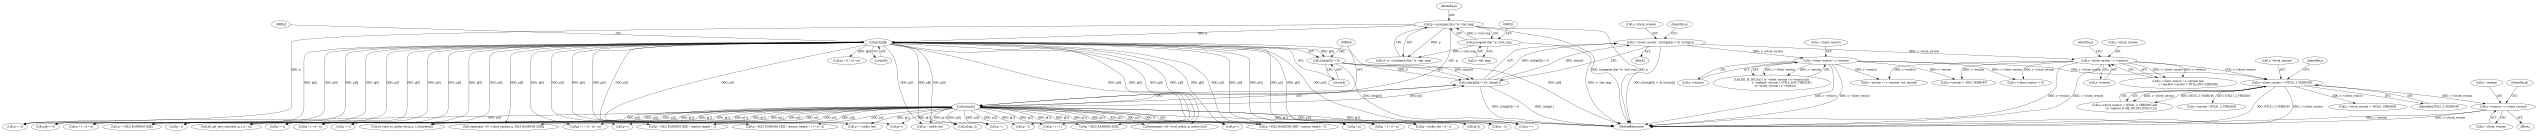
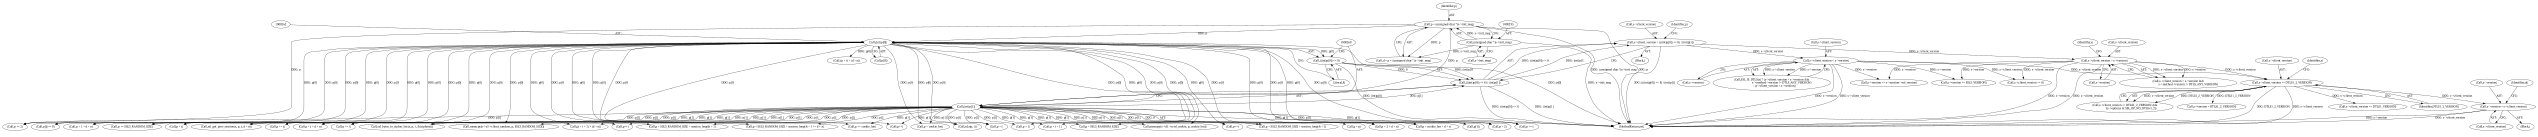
(1158, 48) -> none
(1453, 61) -> (1453, 61)
